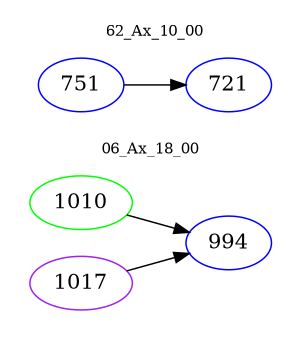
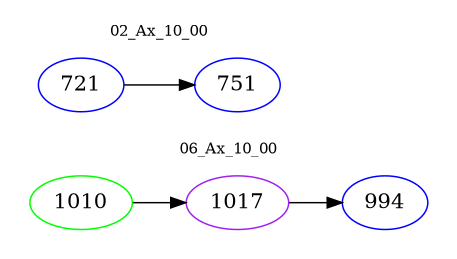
(155, 32) -> (159, 32)
(147, 85) -> (152, 85)
(151, 150) -> (229, 150)
(151, 222) -> (152, 203)
